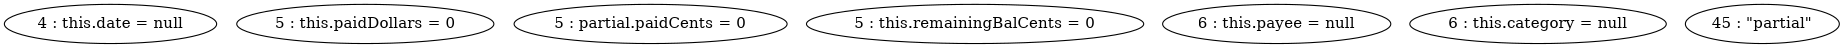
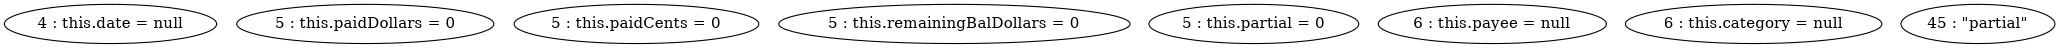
(651, 24) -> (636, 24)
none -> (954, 24)
(975, 24) -> (1254, 24)
